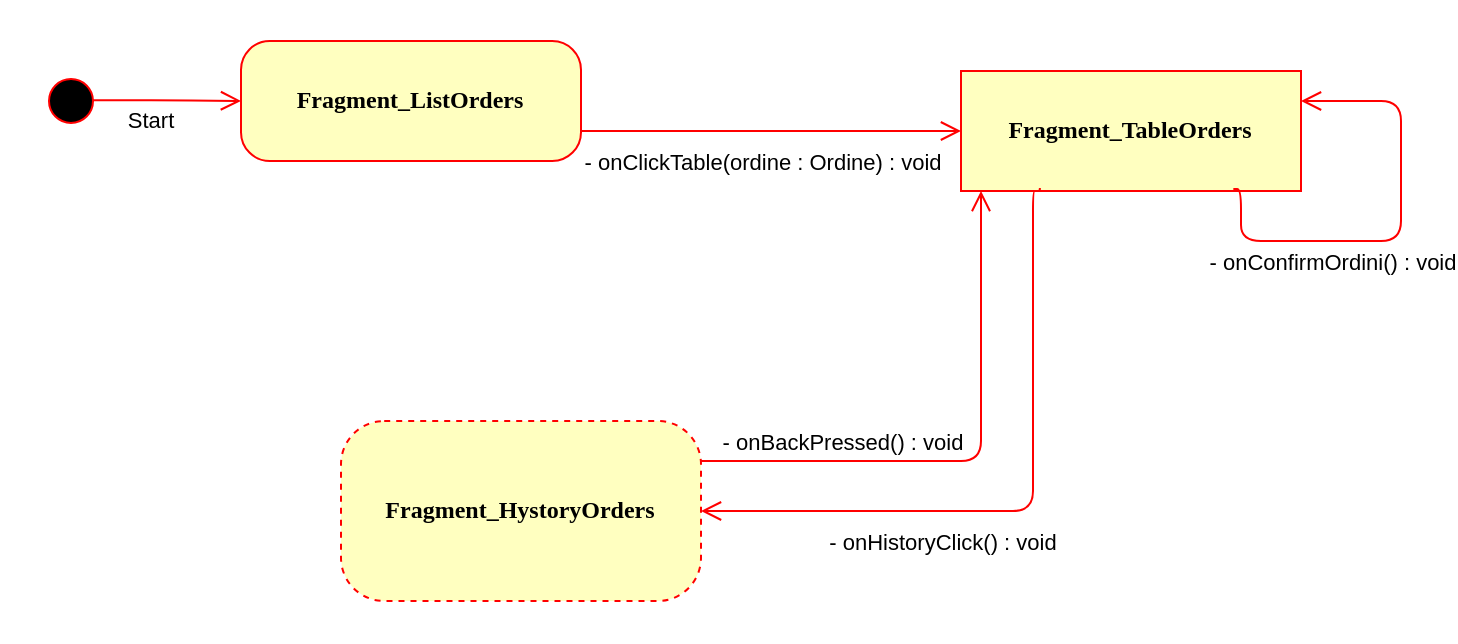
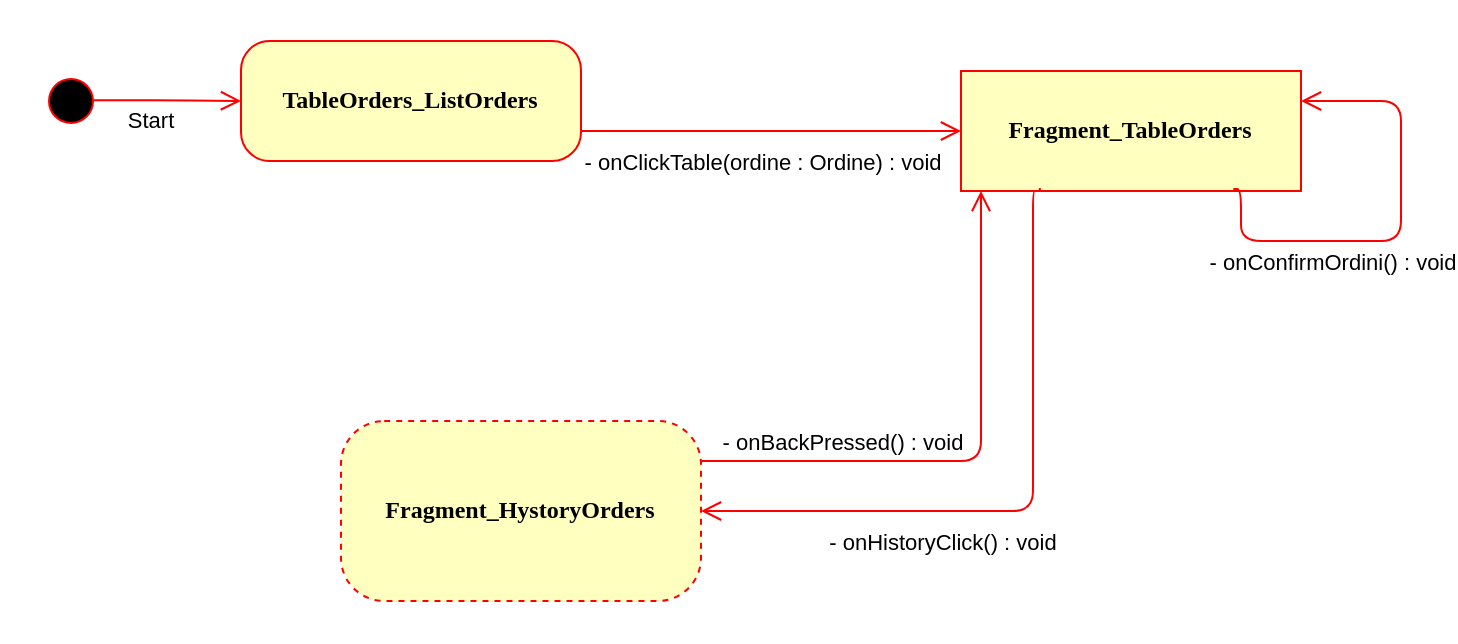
(411, 101) -> (411, 101)
